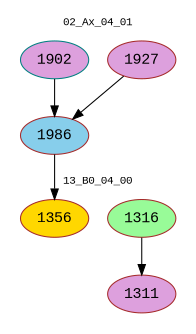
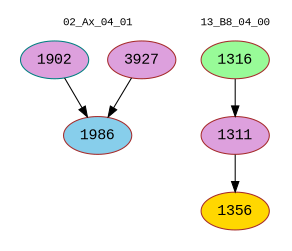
(142, 60) -> (142, 60)
(55, 178) -> (235, 168)
(98, 181) -> (236, 23)
